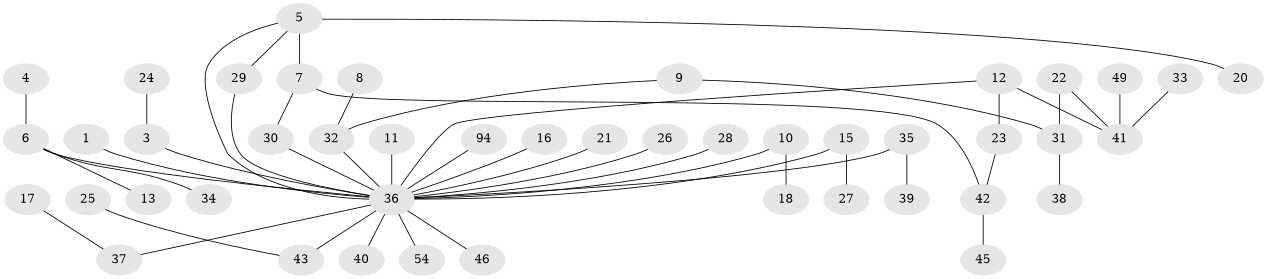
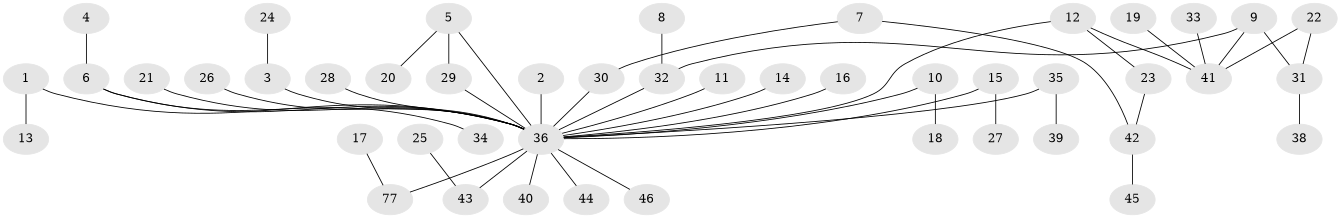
(299, 49) -> none
none -> (1231, 49)
none -> (541, 79)
(1120, 79) -> (1133, 18)
(484, 139) -> (783, 79)
(87, 169) -> (26, 109)
(119, 260) -> (390, 200)
(422, 260) -> (586, 200)
